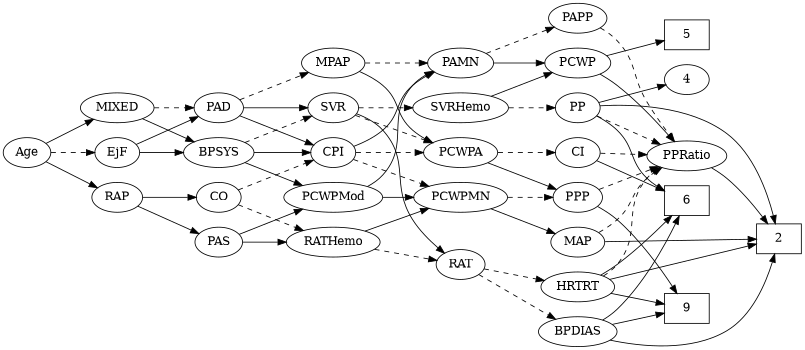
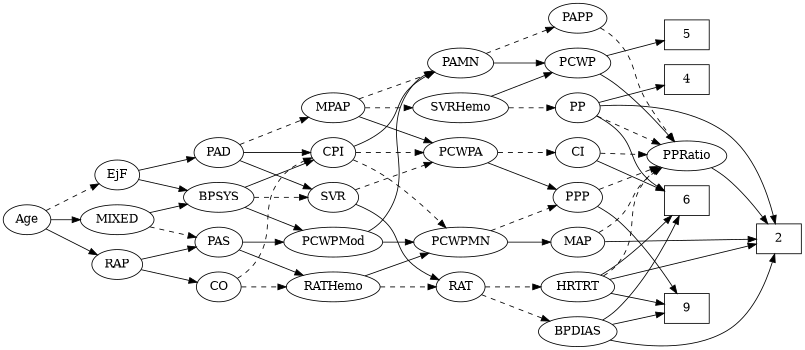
(687, 80) -> (687, 80)
(170, 108) -> (169, 231)
(381, 108) -> (384, 108)
